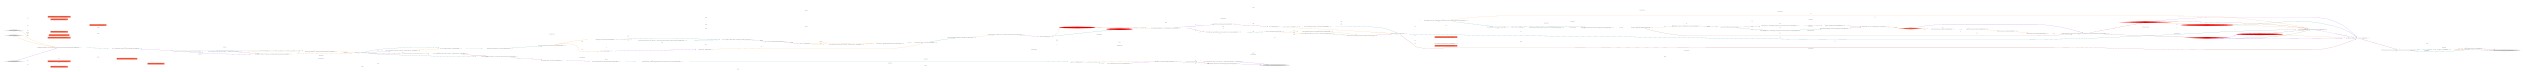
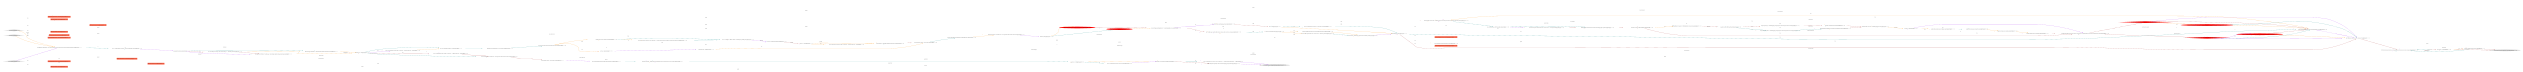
(1911, 28) -> (1911, 28)
